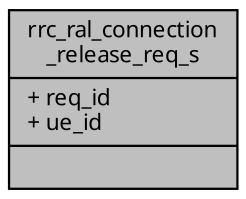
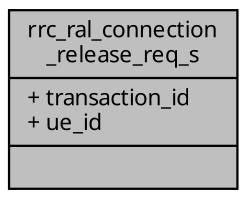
(69, 98) -> (110, 98)
